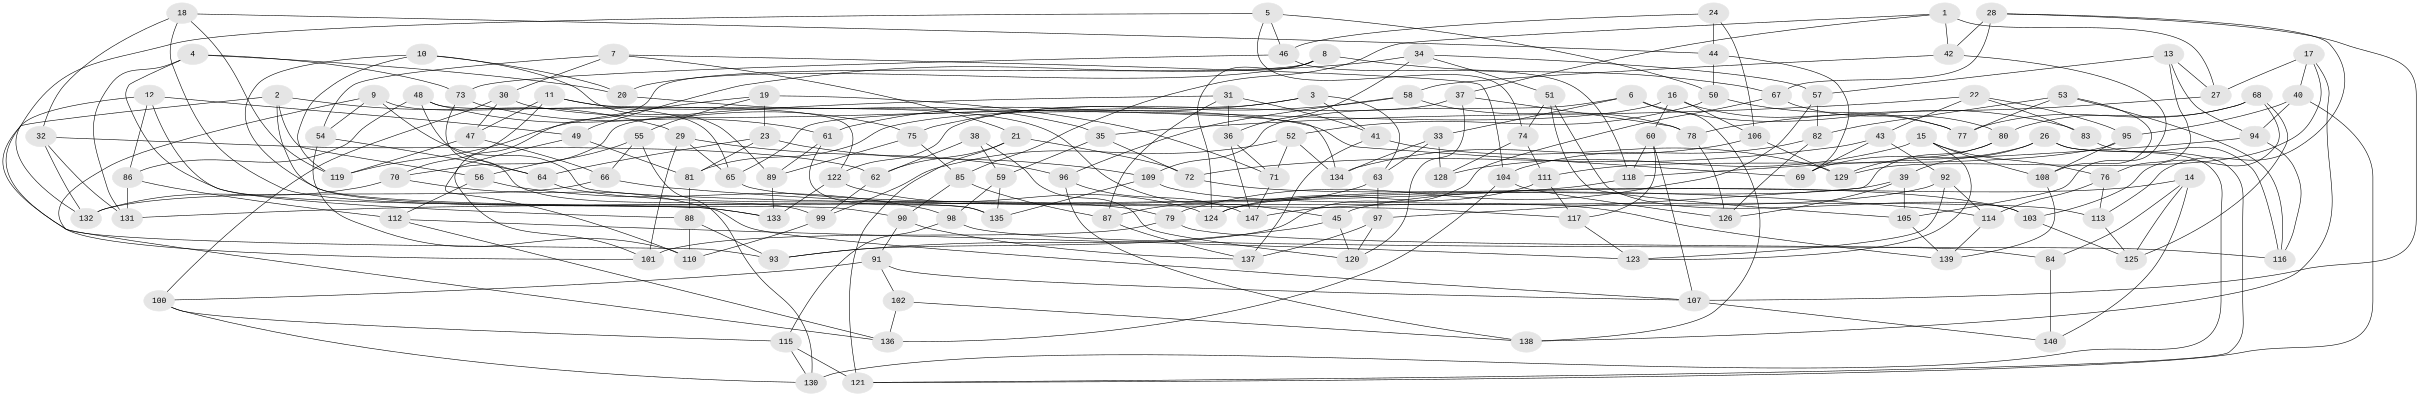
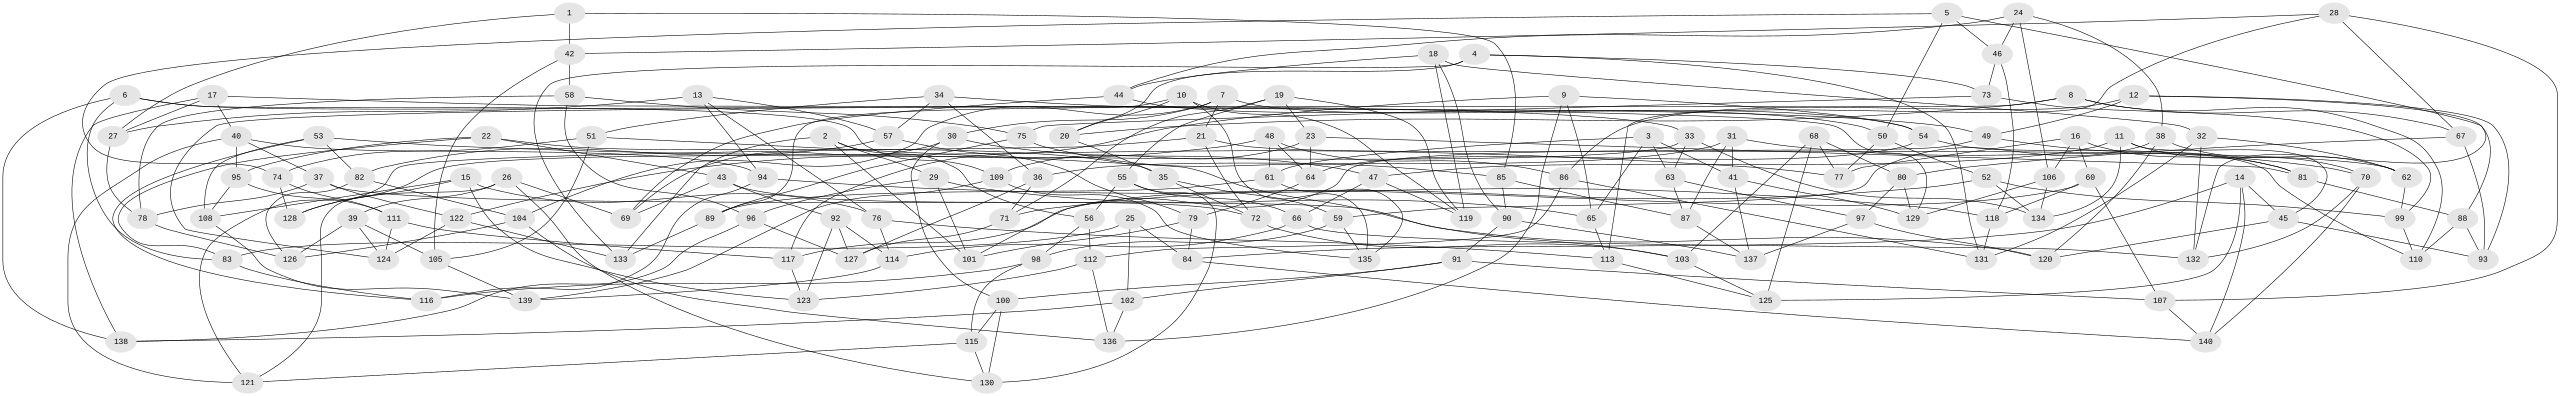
(1700, 43) -> (270, 153)
none -> (2118, 51)
none -> (1130, 219)
(1252, 219) -> (851, 260)
(1041, 257) -> (2291, 264)
